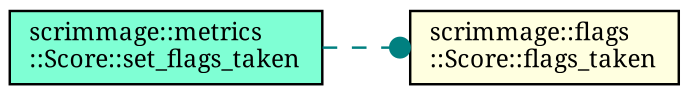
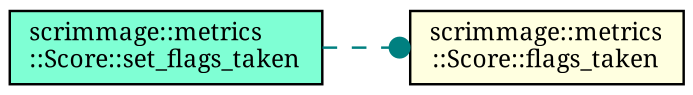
(544, 48) -> (547, 48)
